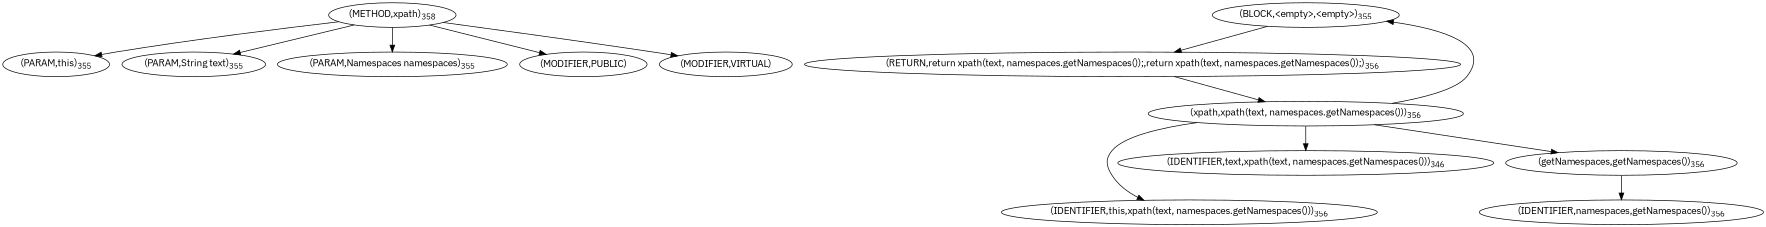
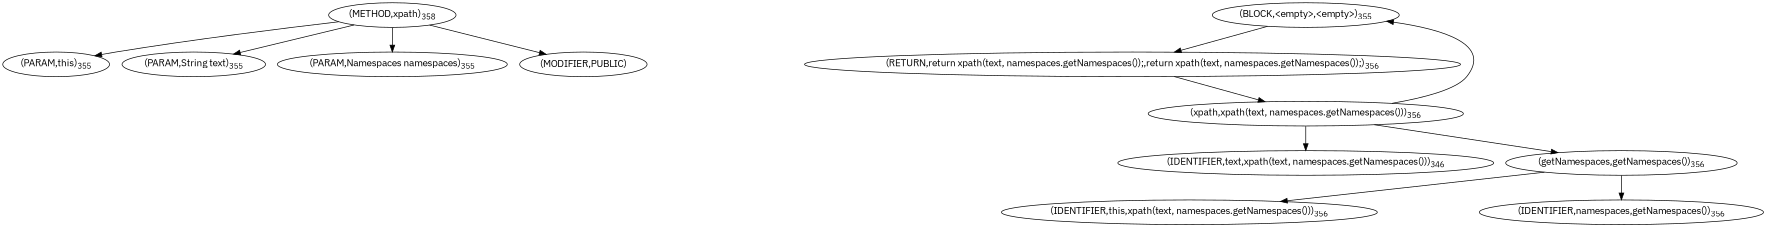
(726, 64) -> none
(1124, 142) -> (1416, 186)
